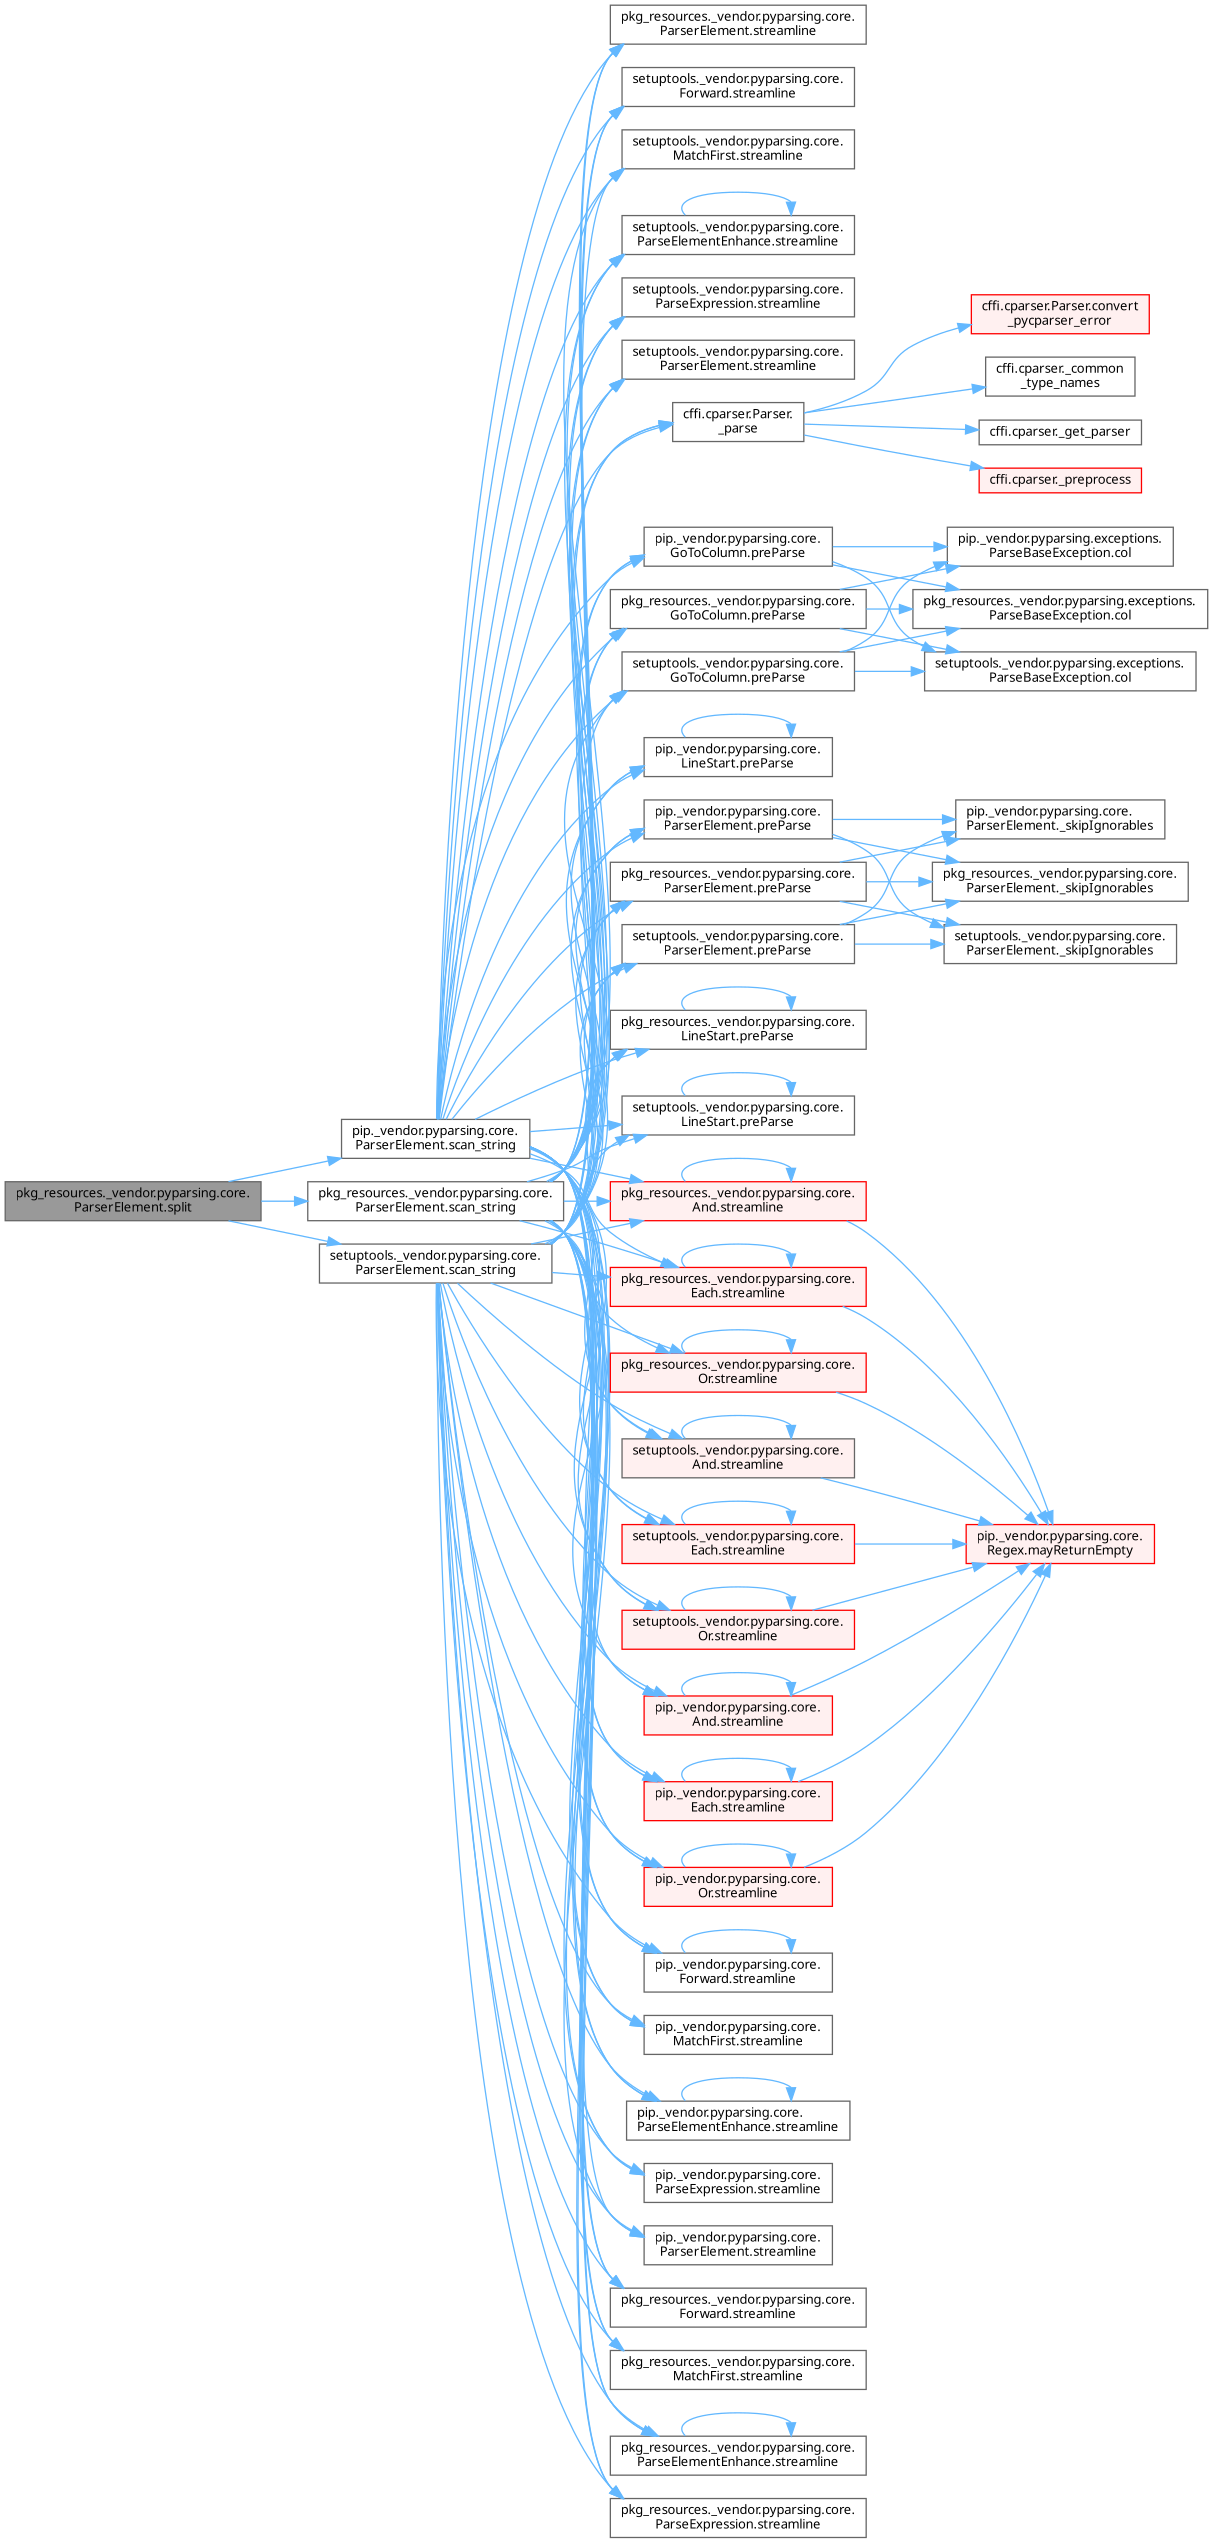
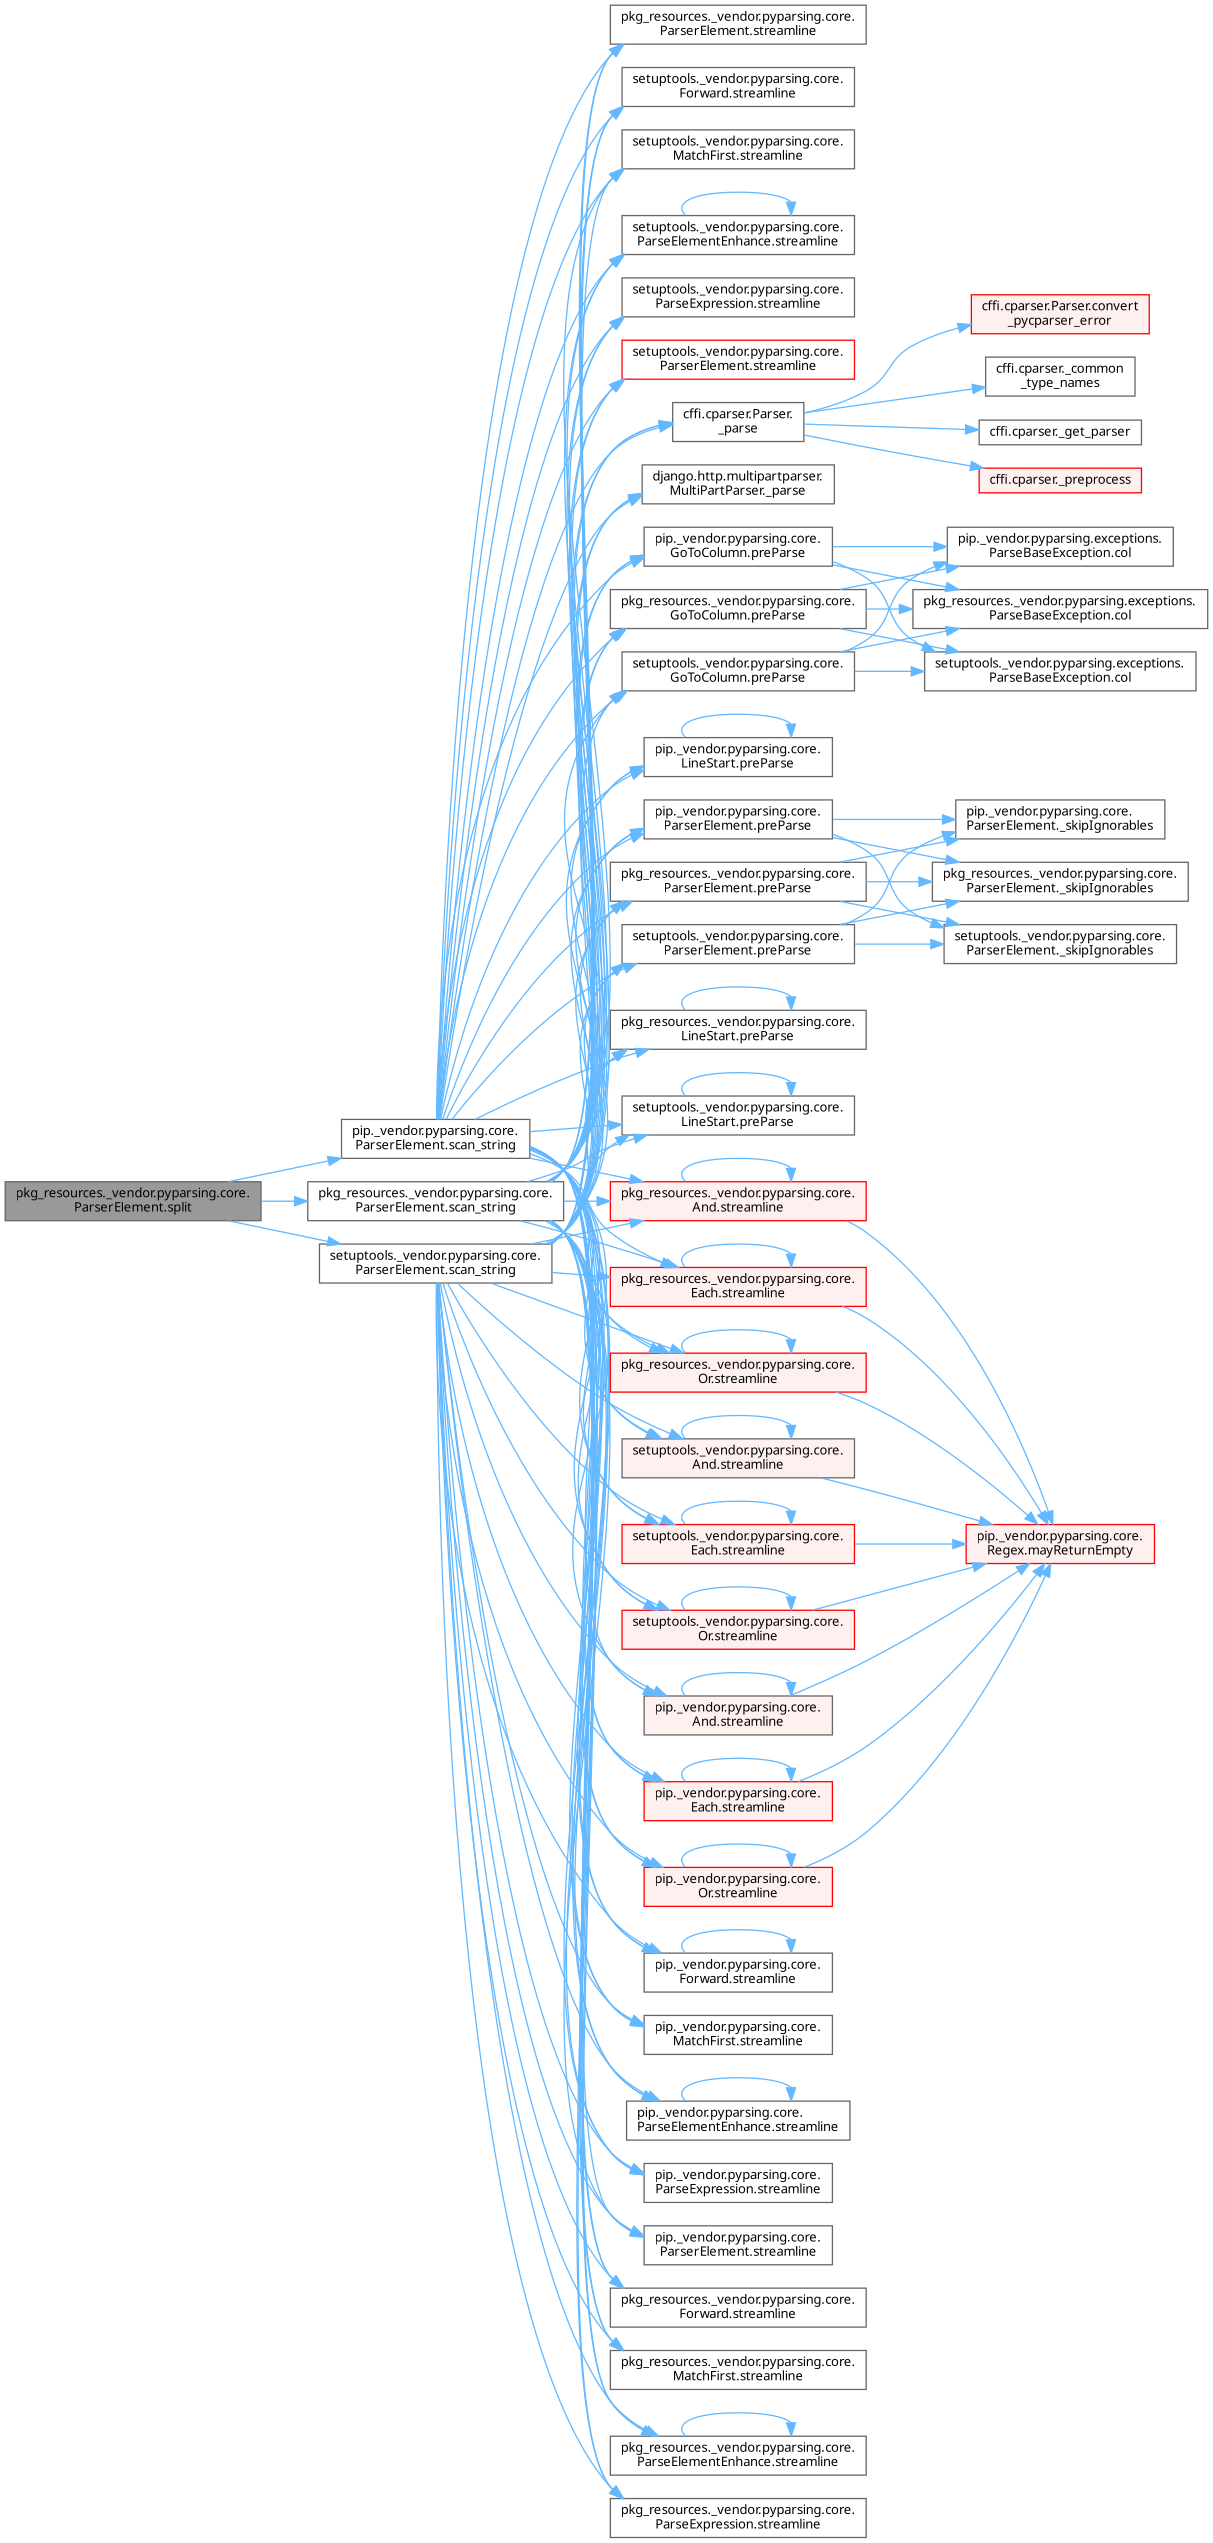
(738, 360) -> (738, 360)
none -> (738, 484)
none -> (588, 1249)
(738, 1715) -> (738, 1715)
